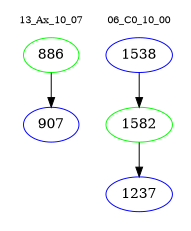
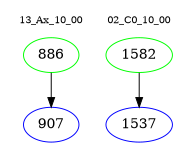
(51, 21) -> (51, 21)
(139, 21) -> (139, 21)
(139, 55) -> none
(139, 194) -> (139, 125)
